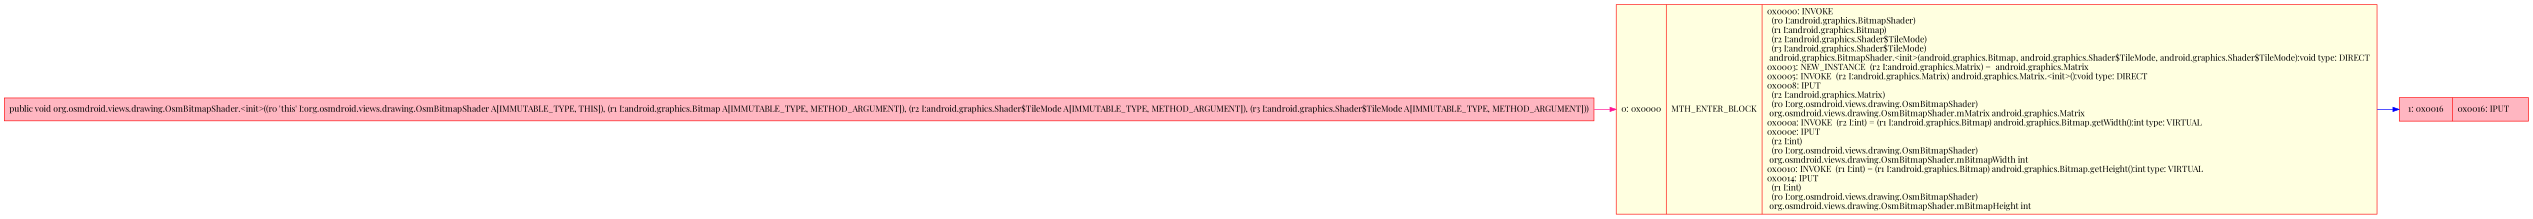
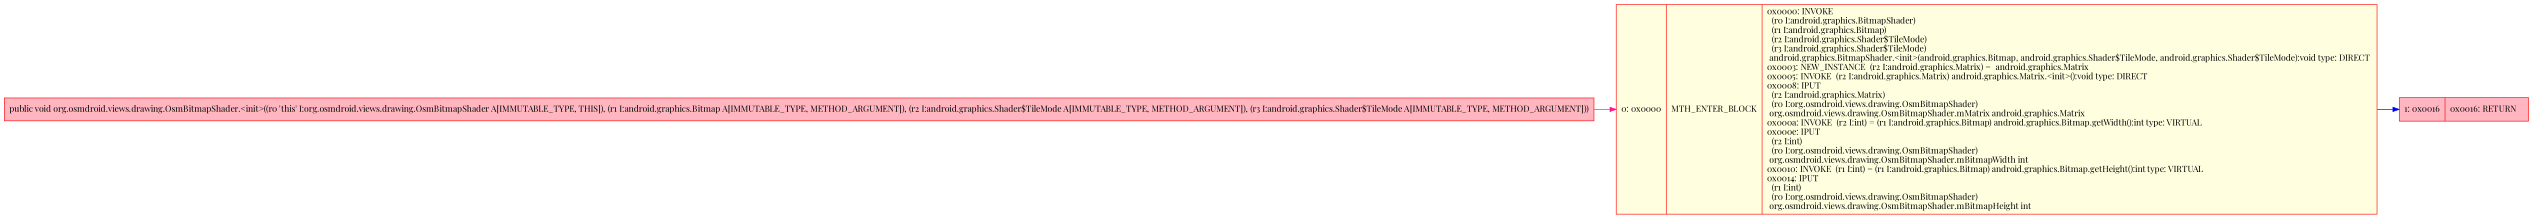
(2487, 109) -> (2487, 109)
